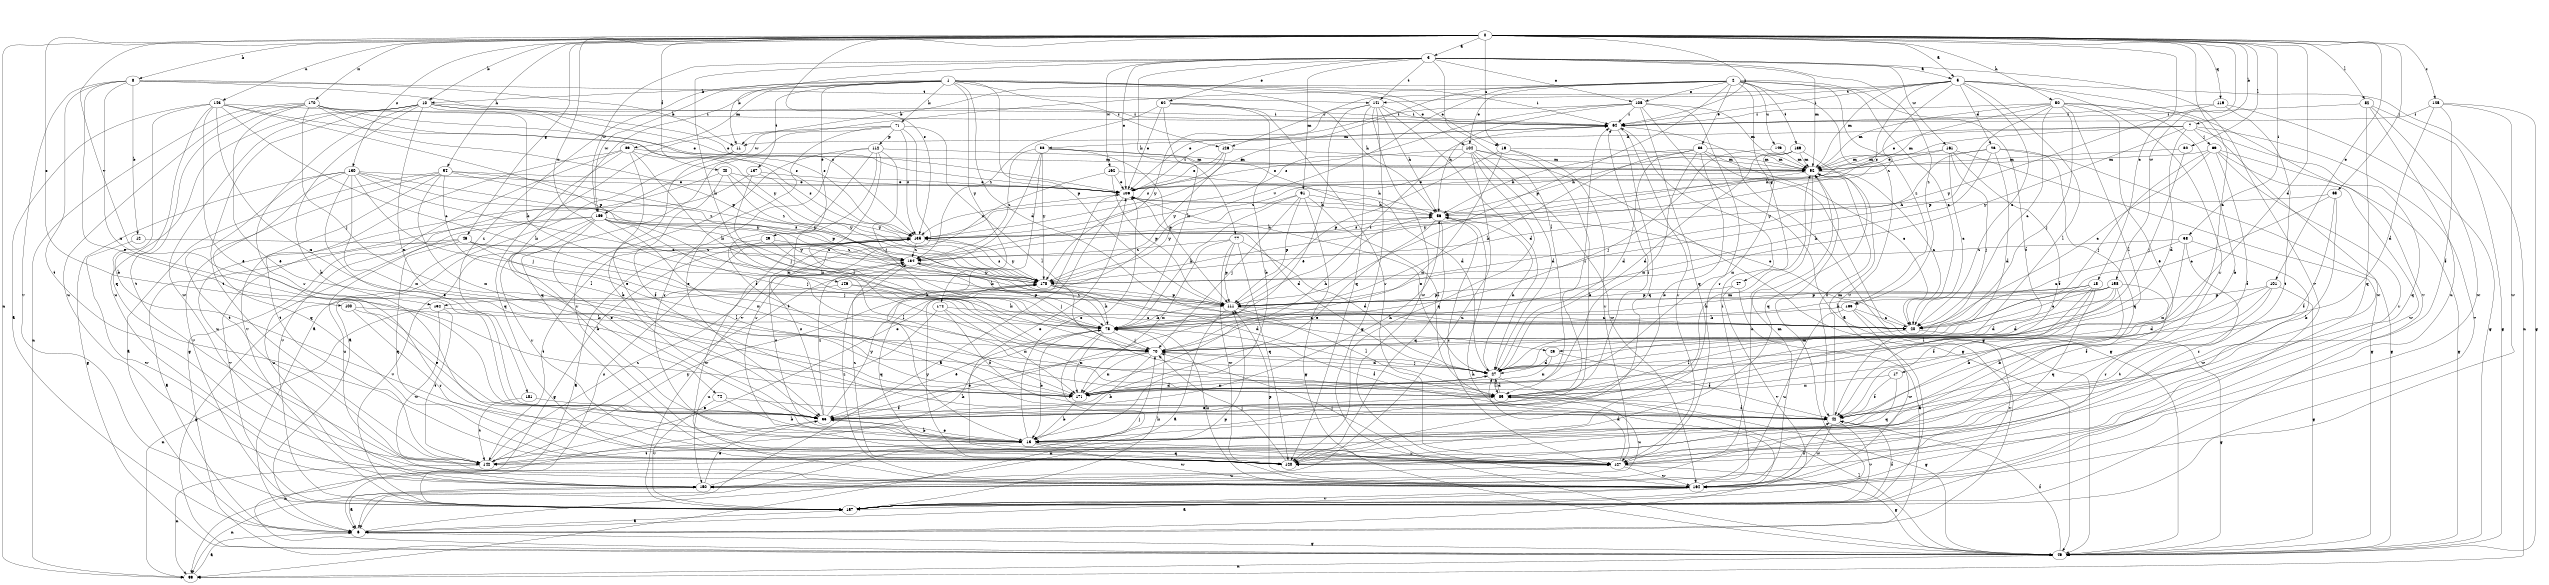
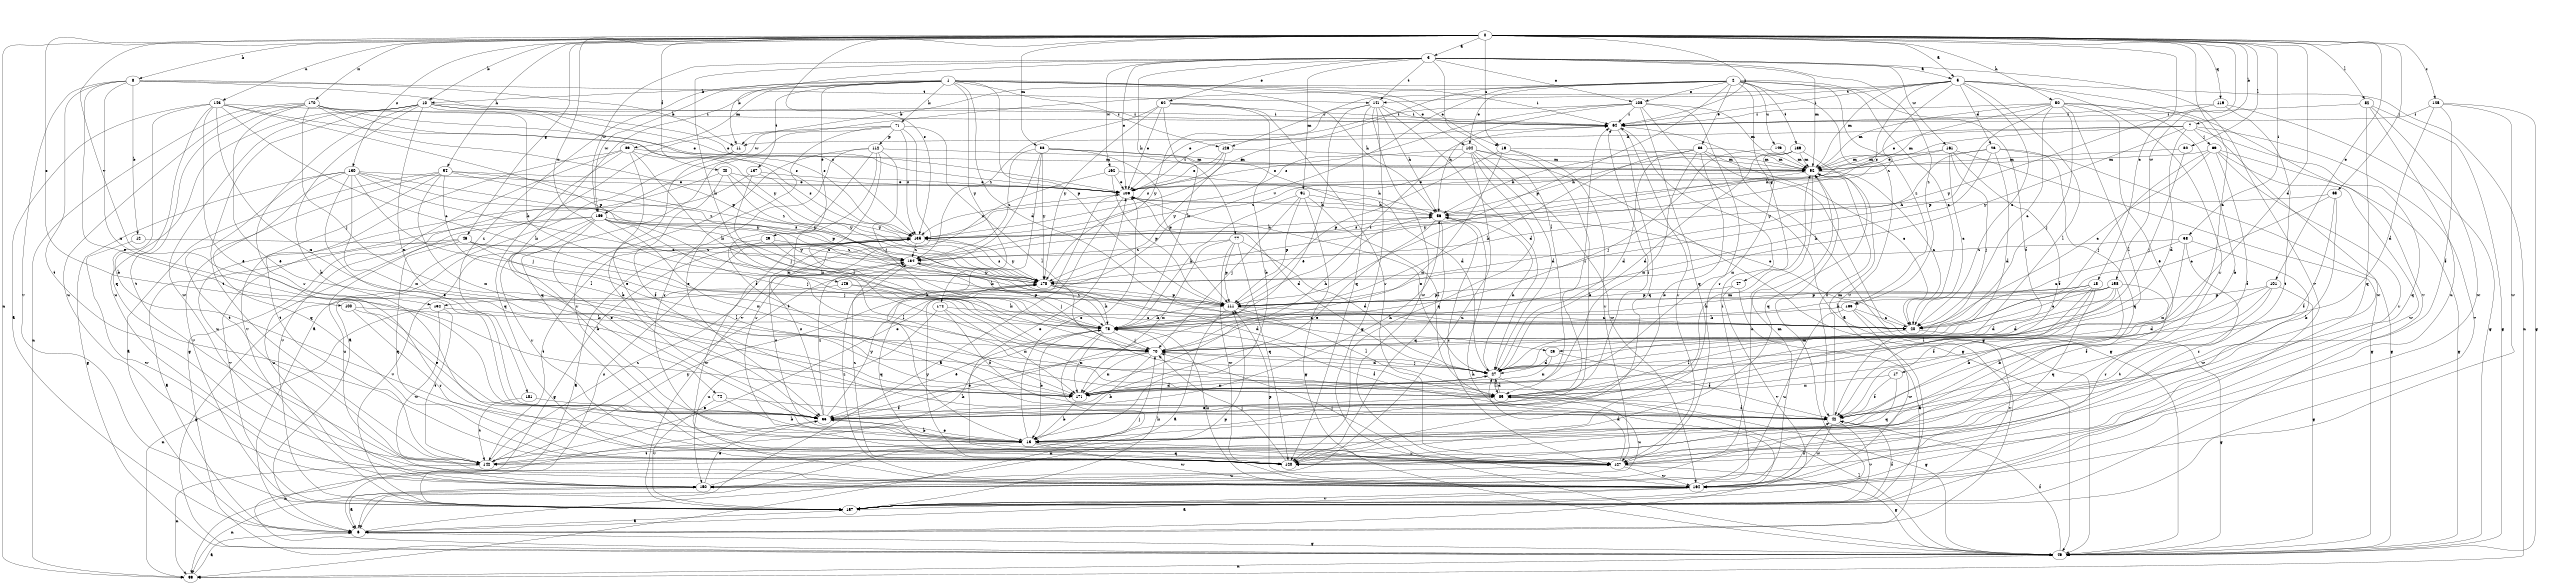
(1330, 136) -> (1107, 43)
(1176, 225) -> (1076, 175)
